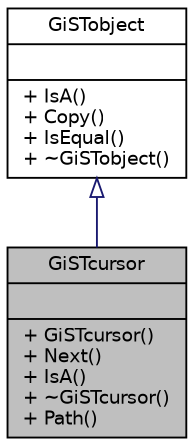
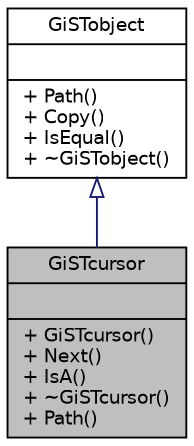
(55, 97) -> (60, 97)
